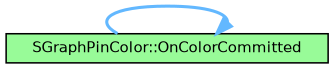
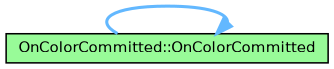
(167, 48) -> (167, 48)
